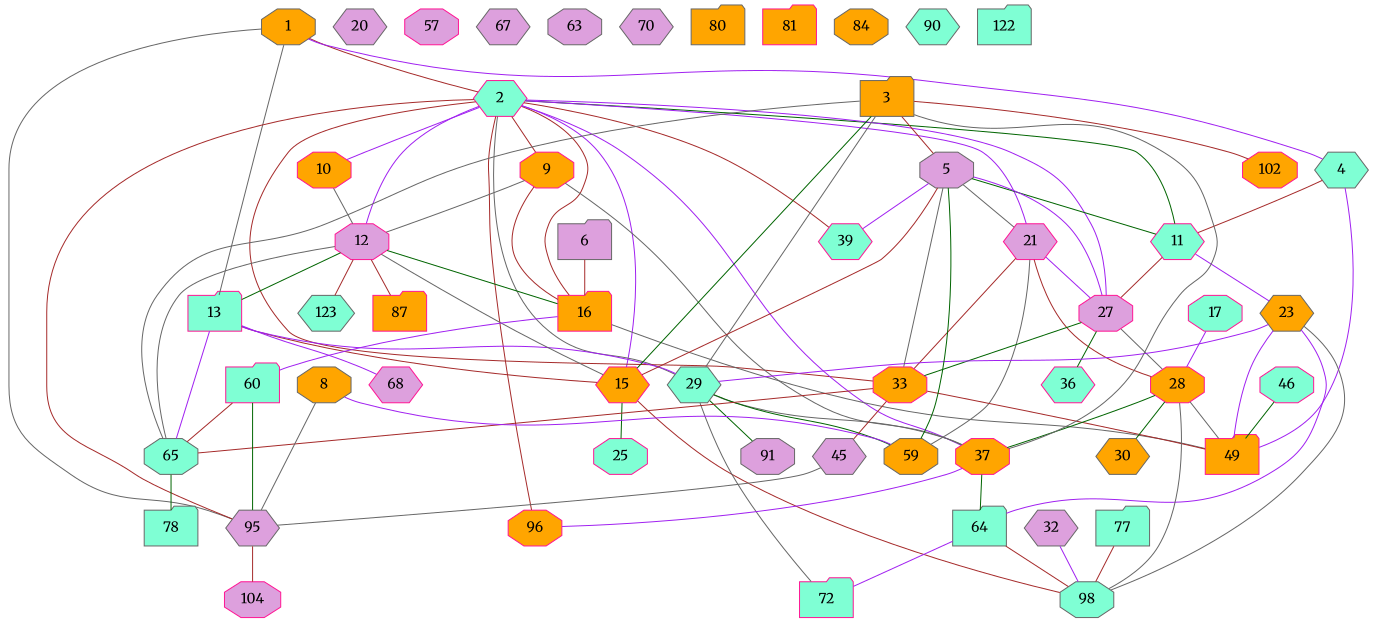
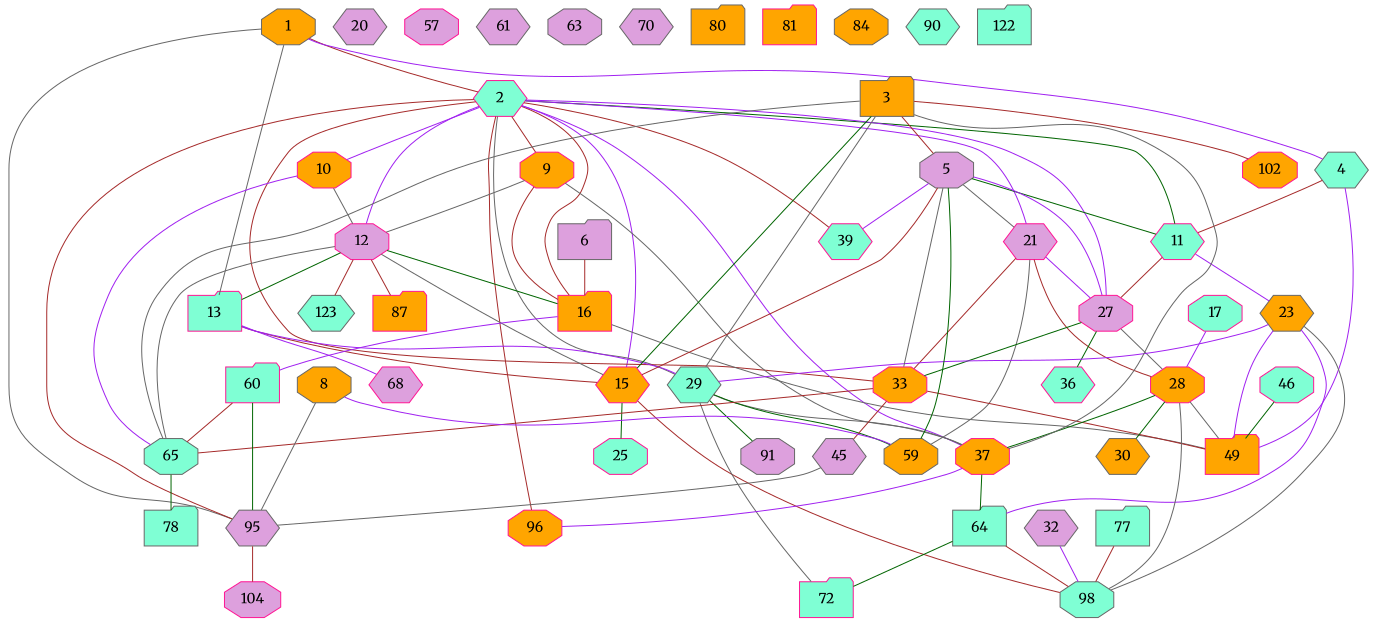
(503, 27) -> (503, 27)
(193, 385) -> (123, 270)
(903, 564) -> (903, 564)
